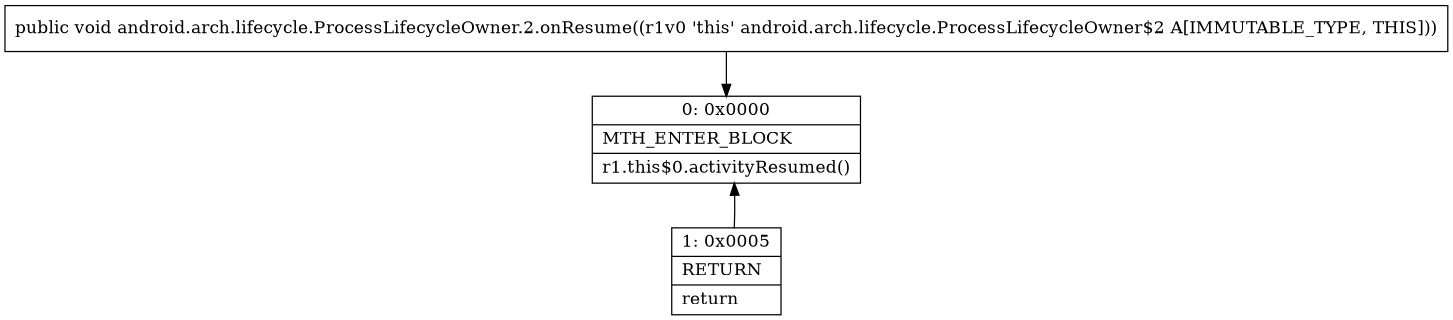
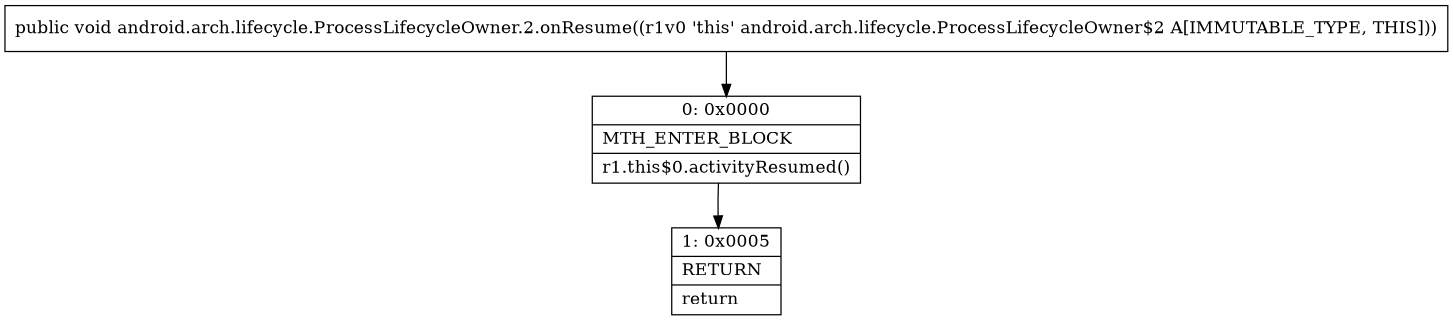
(735, 212) -> (718, 199)
